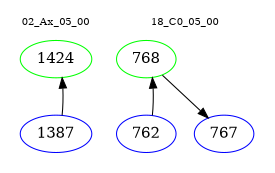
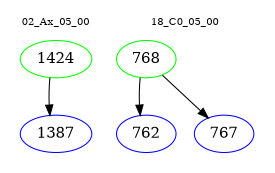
(63, 102) -> (49, 91)
(153, 102) -> (139, 91)
